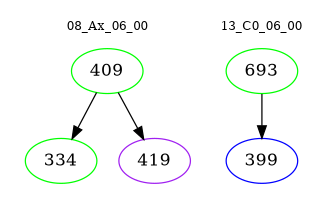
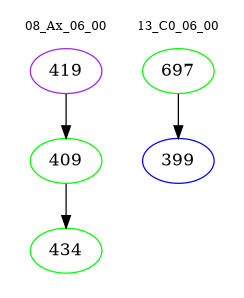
(262, 71) -> (178, 71)
(128, 110) -> (66, 110)
(61, 161) -> (66, 251)
